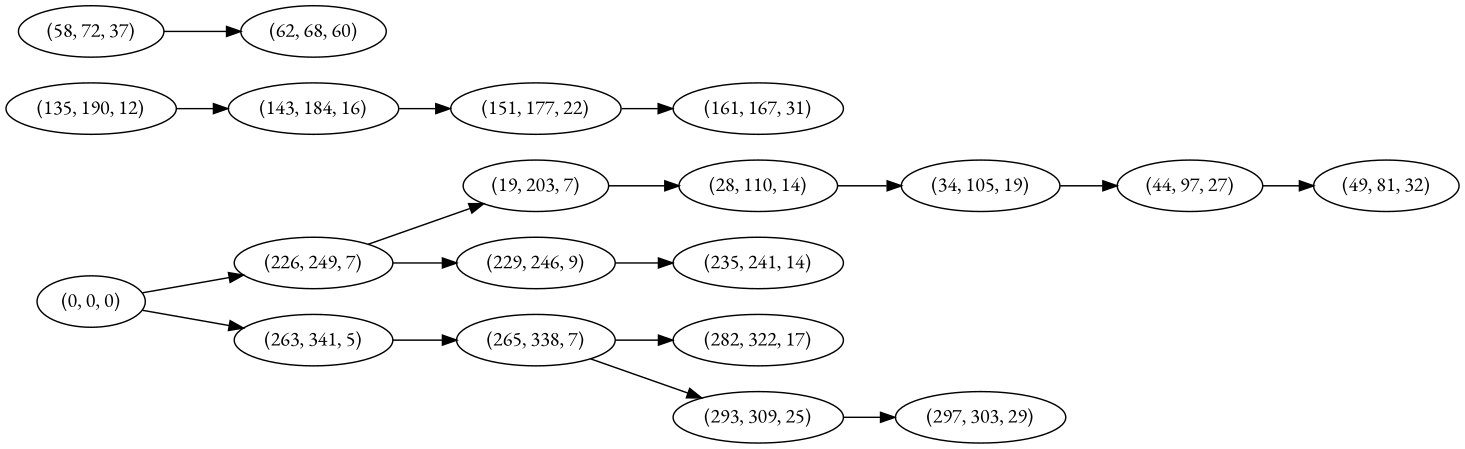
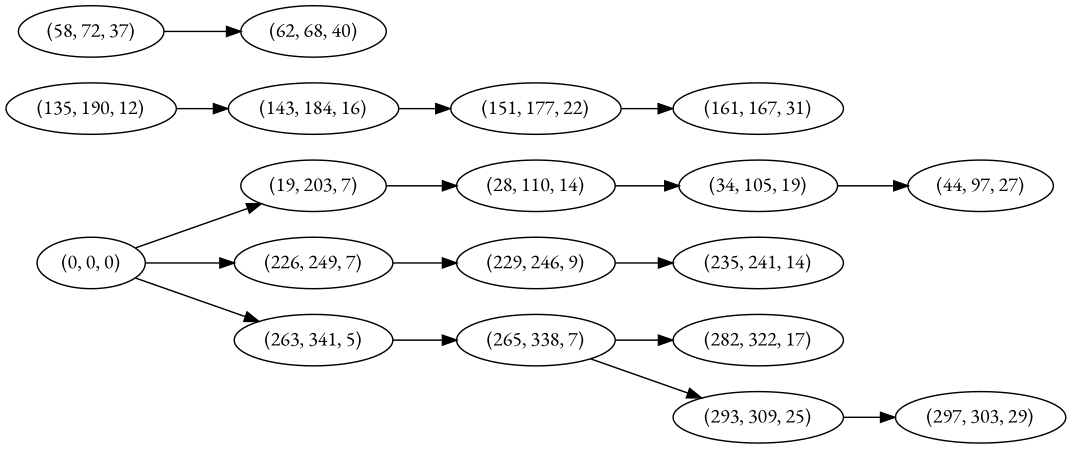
(314, 31) -> (314, 31)
(1386, 186) -> none
(419, 226) -> (191, 228)
